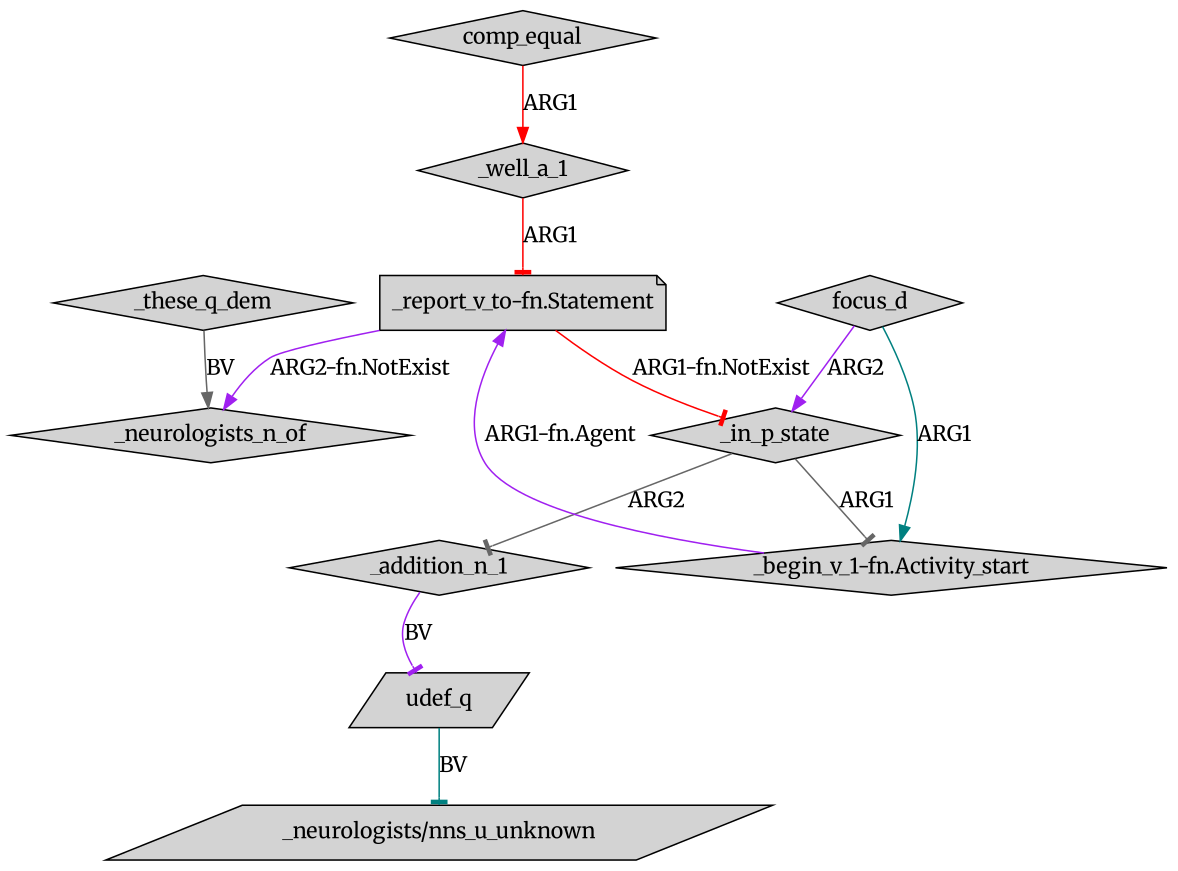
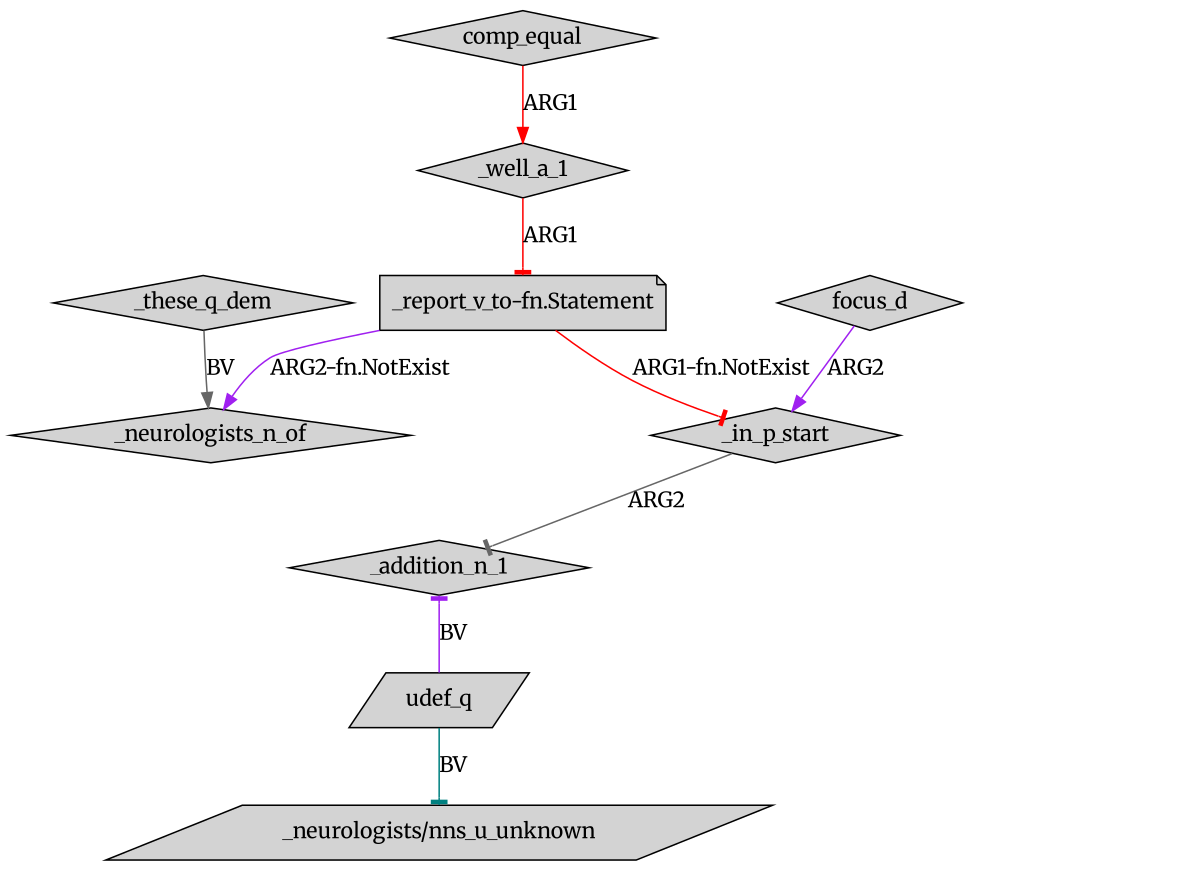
(776, 435) -> (776, 435)
(891, 568) -> none
(403, 628) -> (439, 638)
